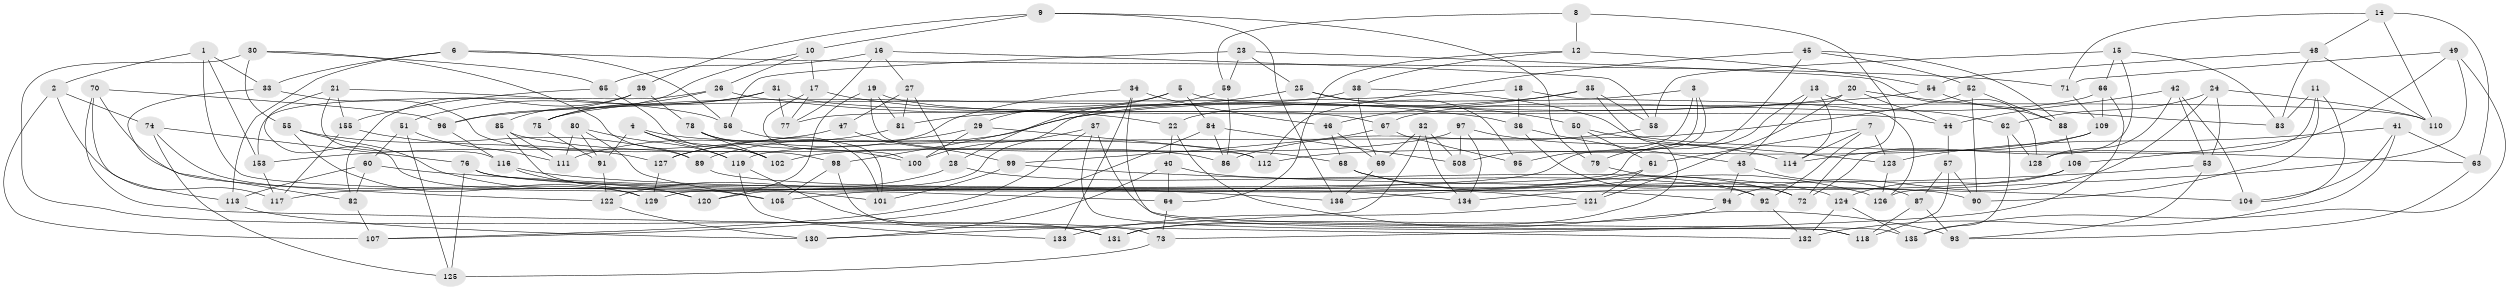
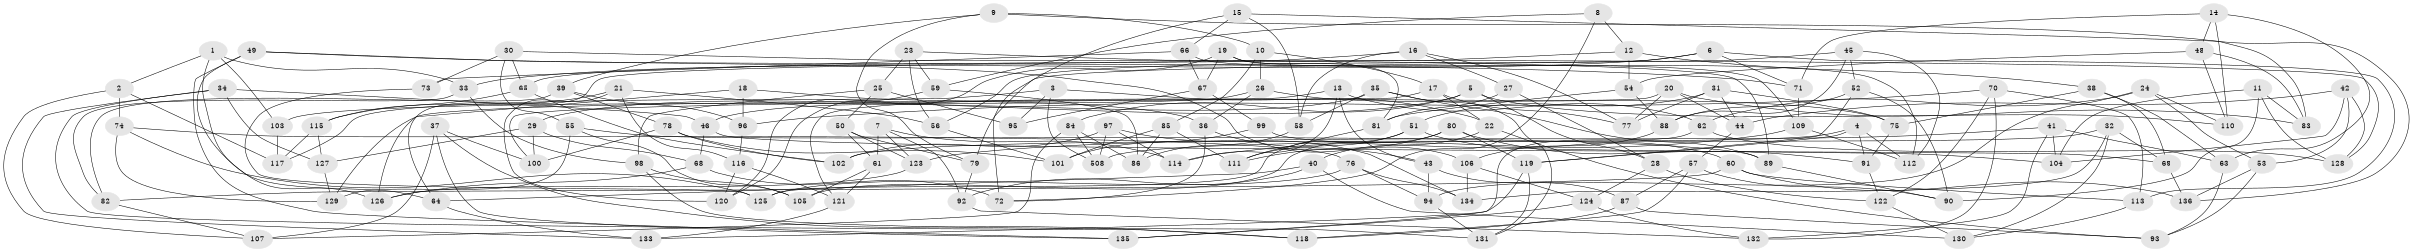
(346, 126) -> (317, 126)
(843, 126) -> none
(260, 164) -> (278, 126)
(1165, 220) -> (538, 228)
